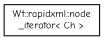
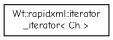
(52, 20) -> (57, 20)
